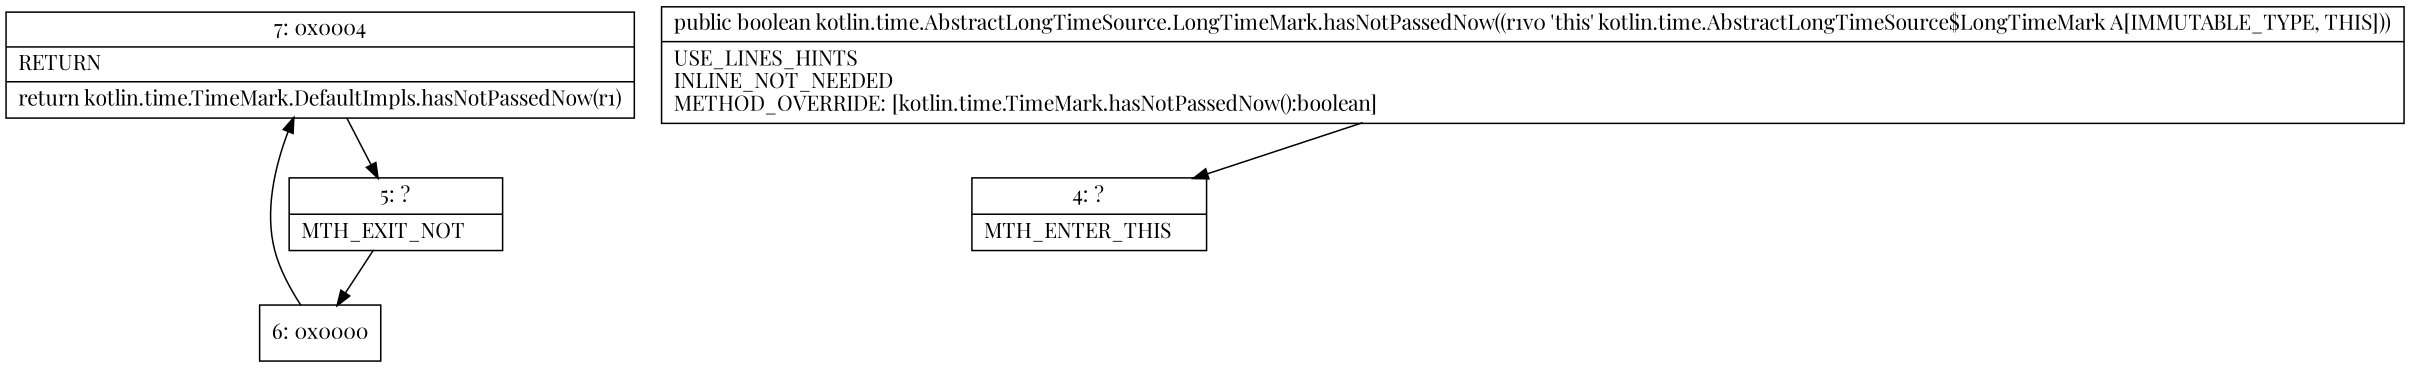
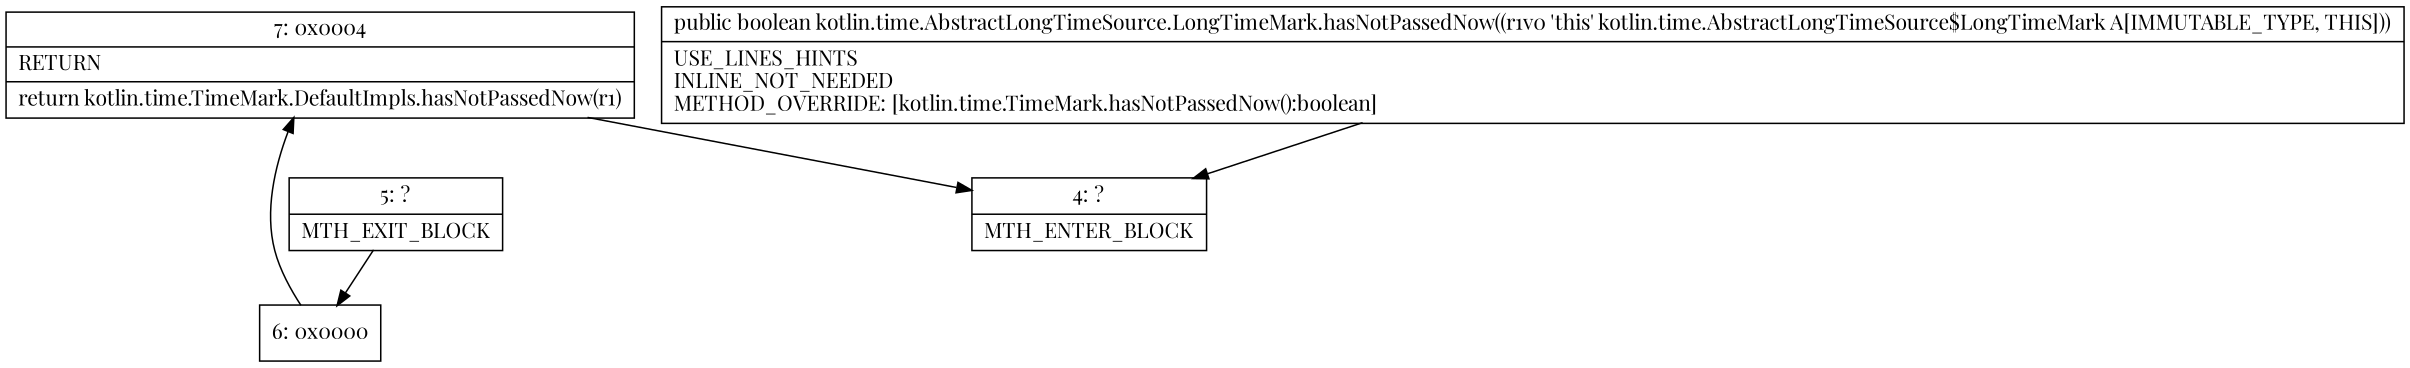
(359, 141) -> (772, 152)
(384, 232) -> (396, 232)
(1078, 232) -> (1089, 232)
